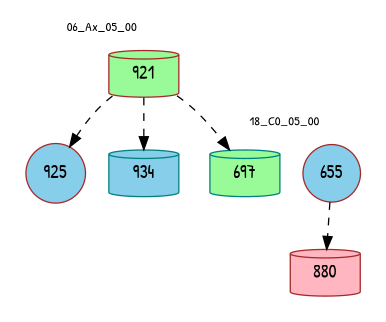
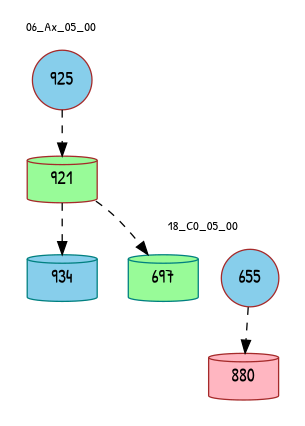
(93, 114) -> (62, 126)
